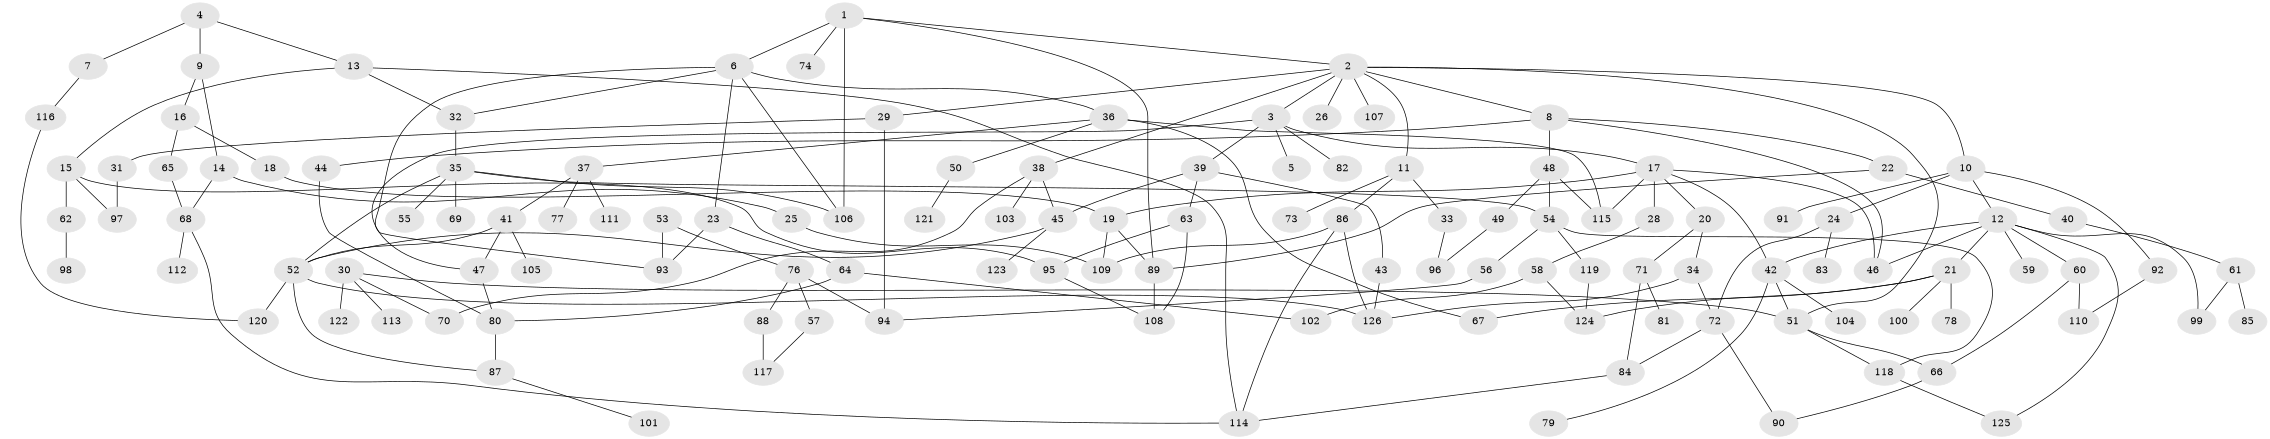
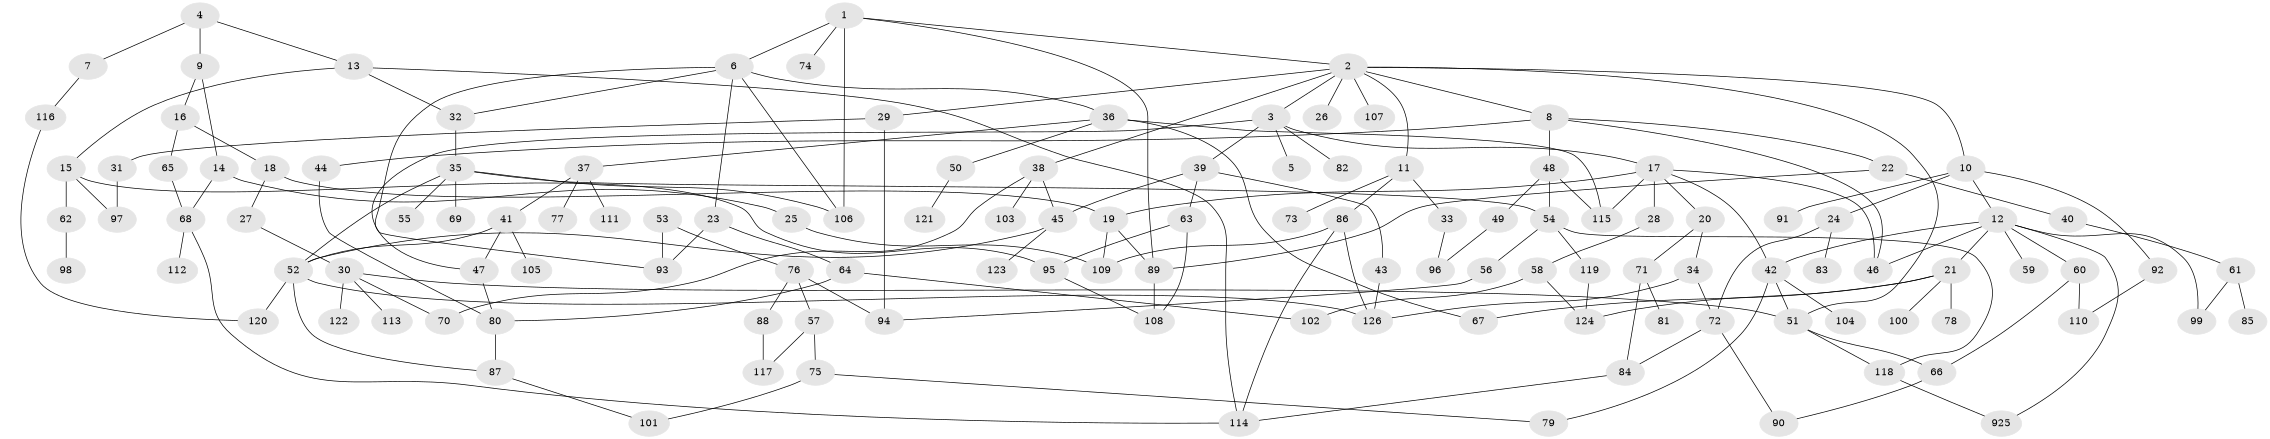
none -> (246, 220)
none -> (816, 373)
(2001, 424) -> (2001, 424)
